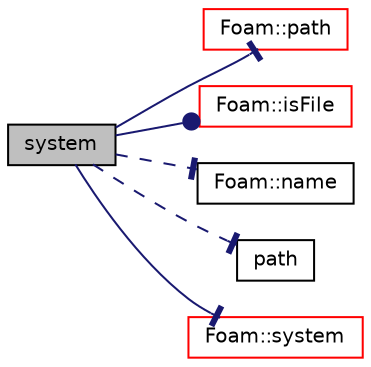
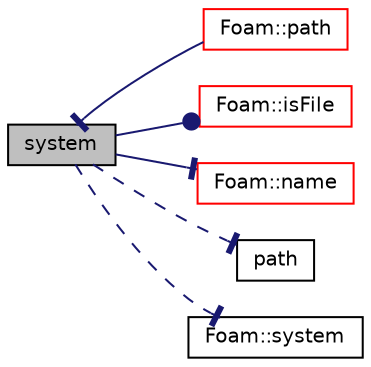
(182, 90) -> (142, 77)
(151, 161) -> (151, 161)
(276, 183) -> (276, 183)
(135, 247) -> (135, 247)
(276, 337) -> (276, 337)
